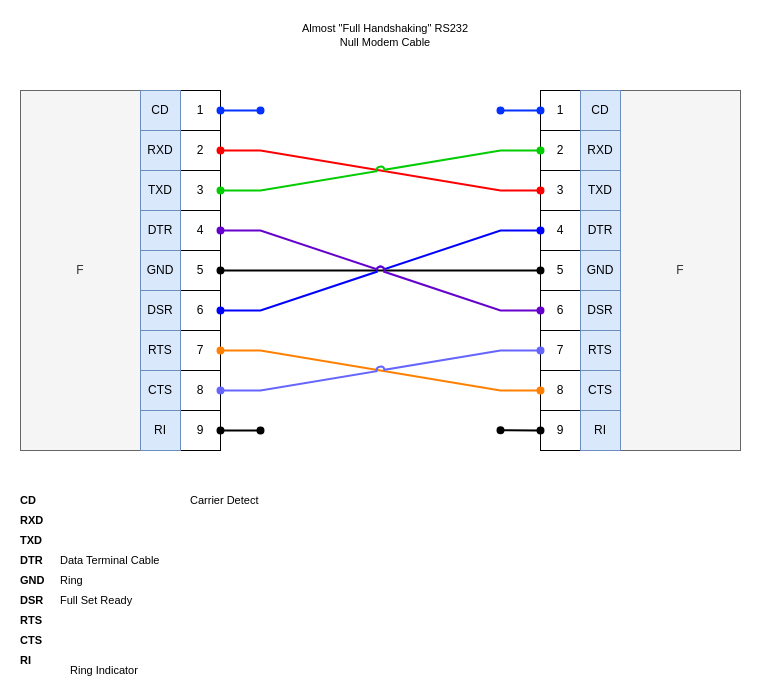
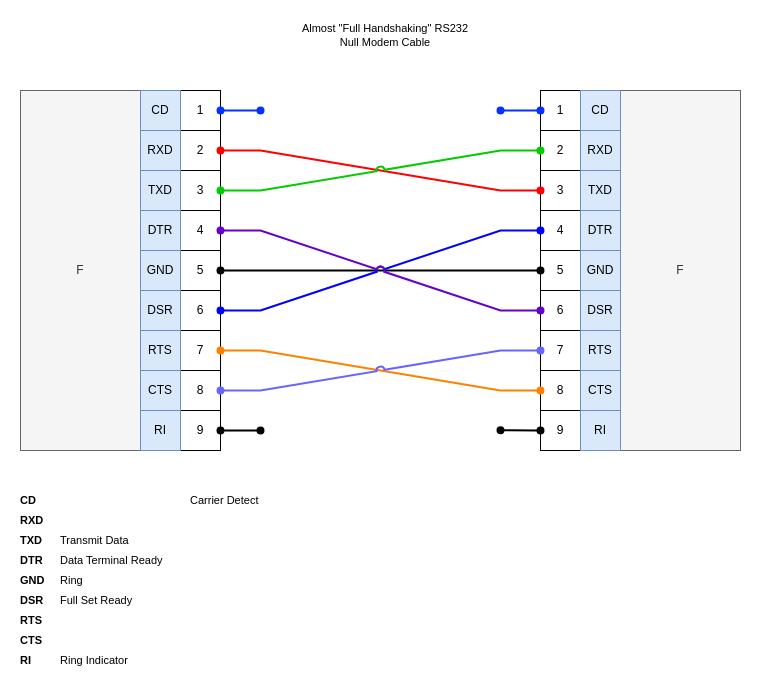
none -> (121, 541)
(112, 561) -> (113, 561)
(131, 671) -> (121, 661)
